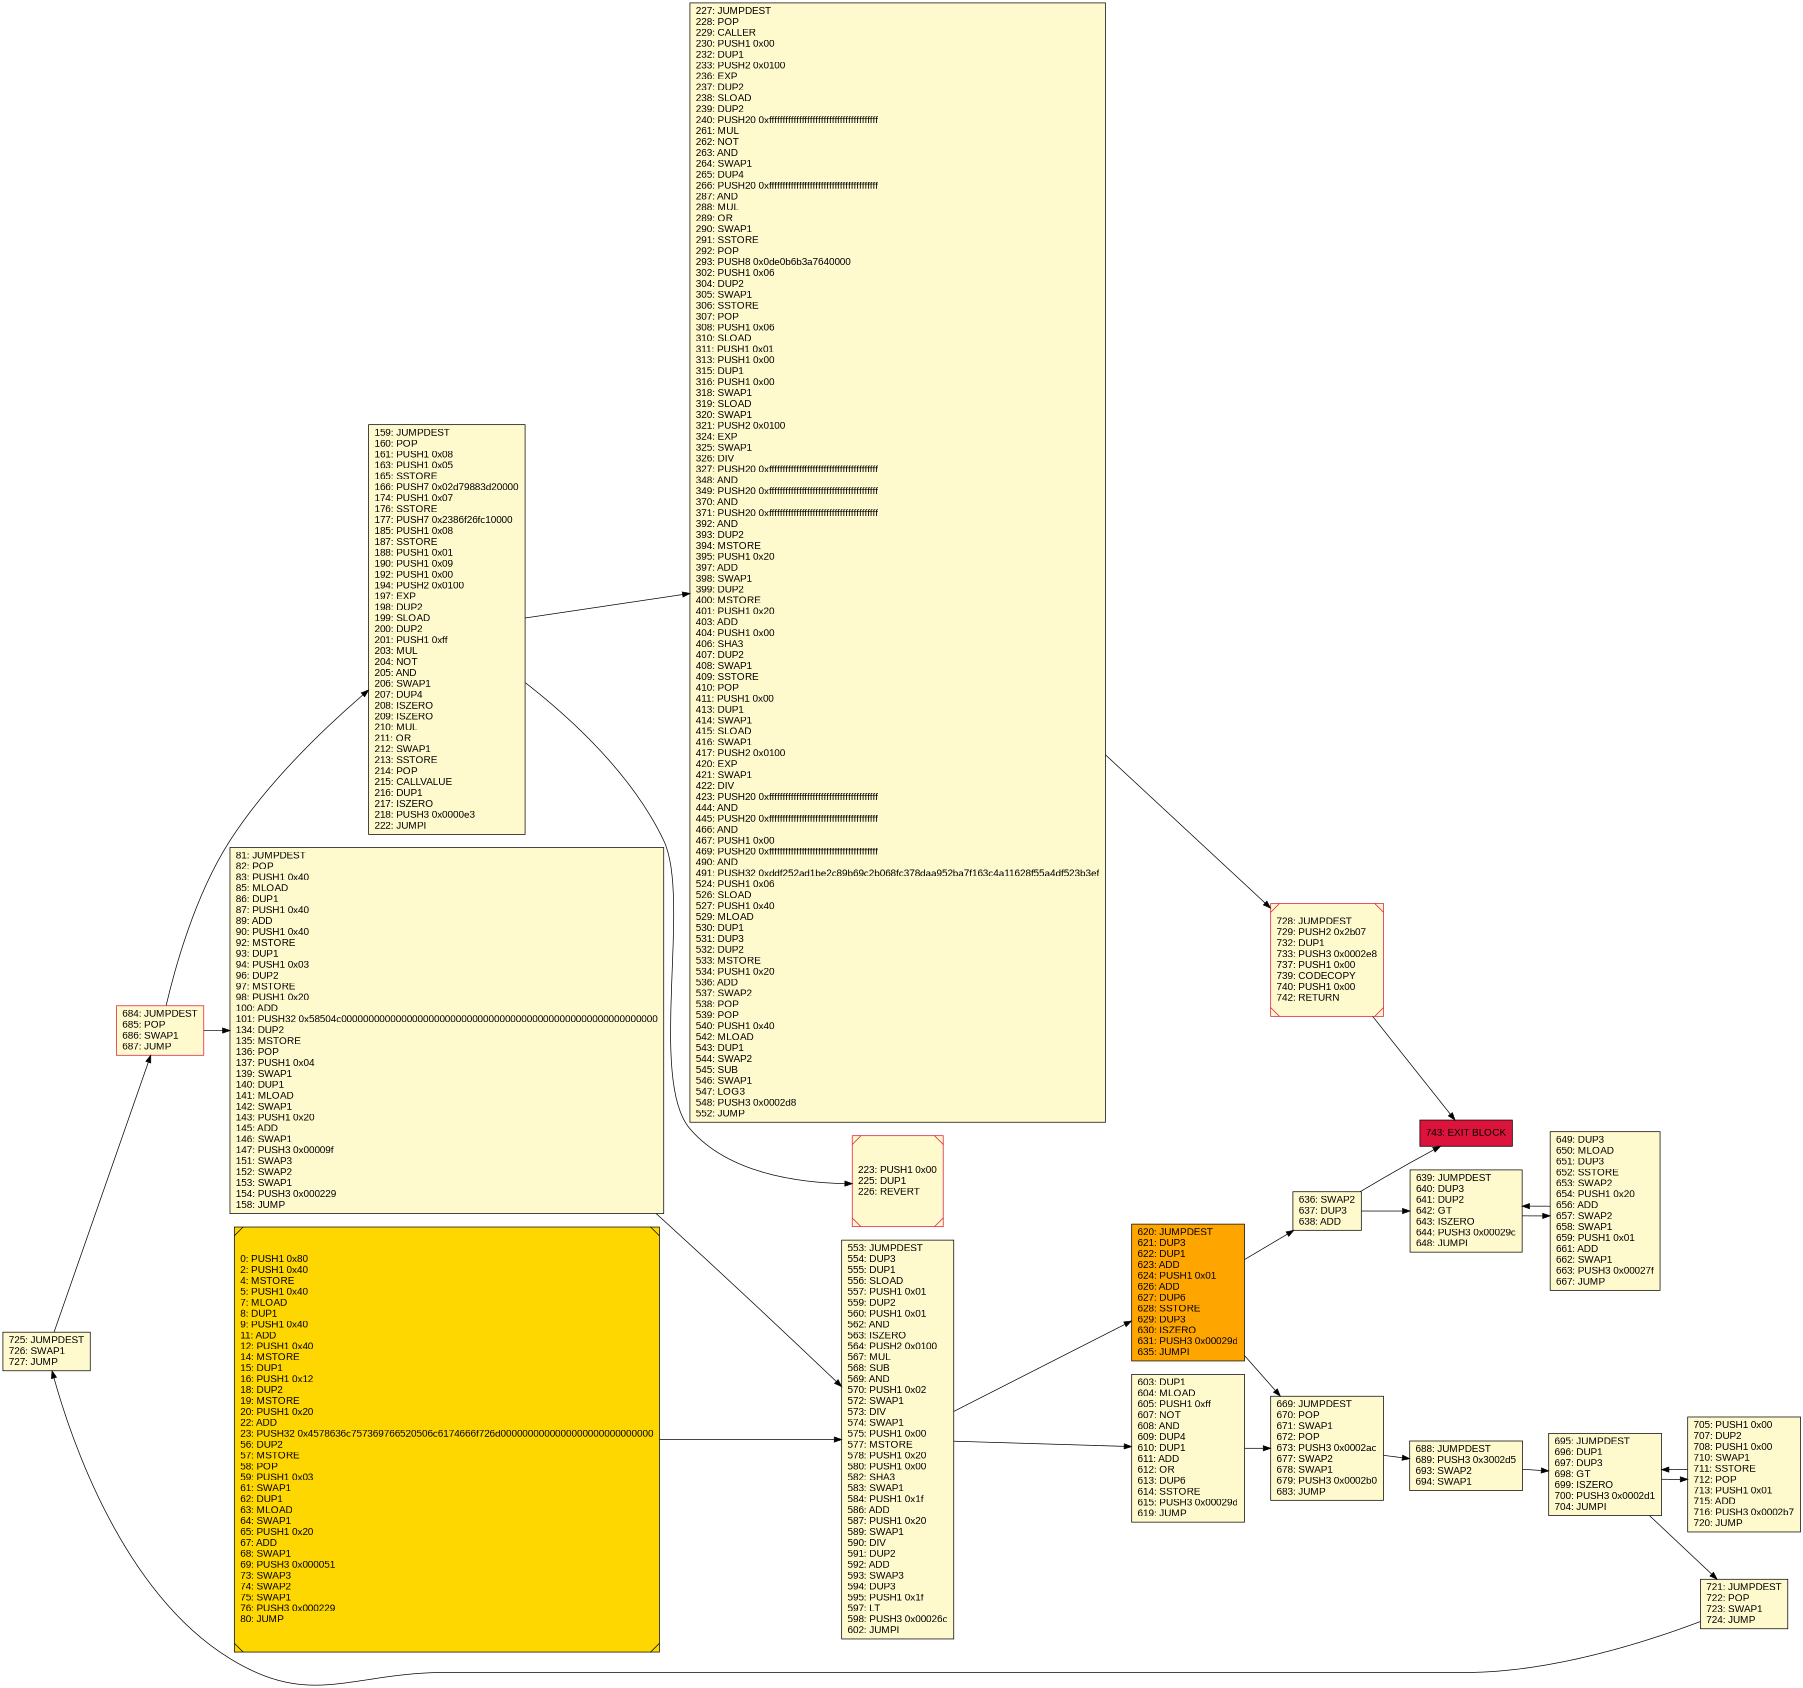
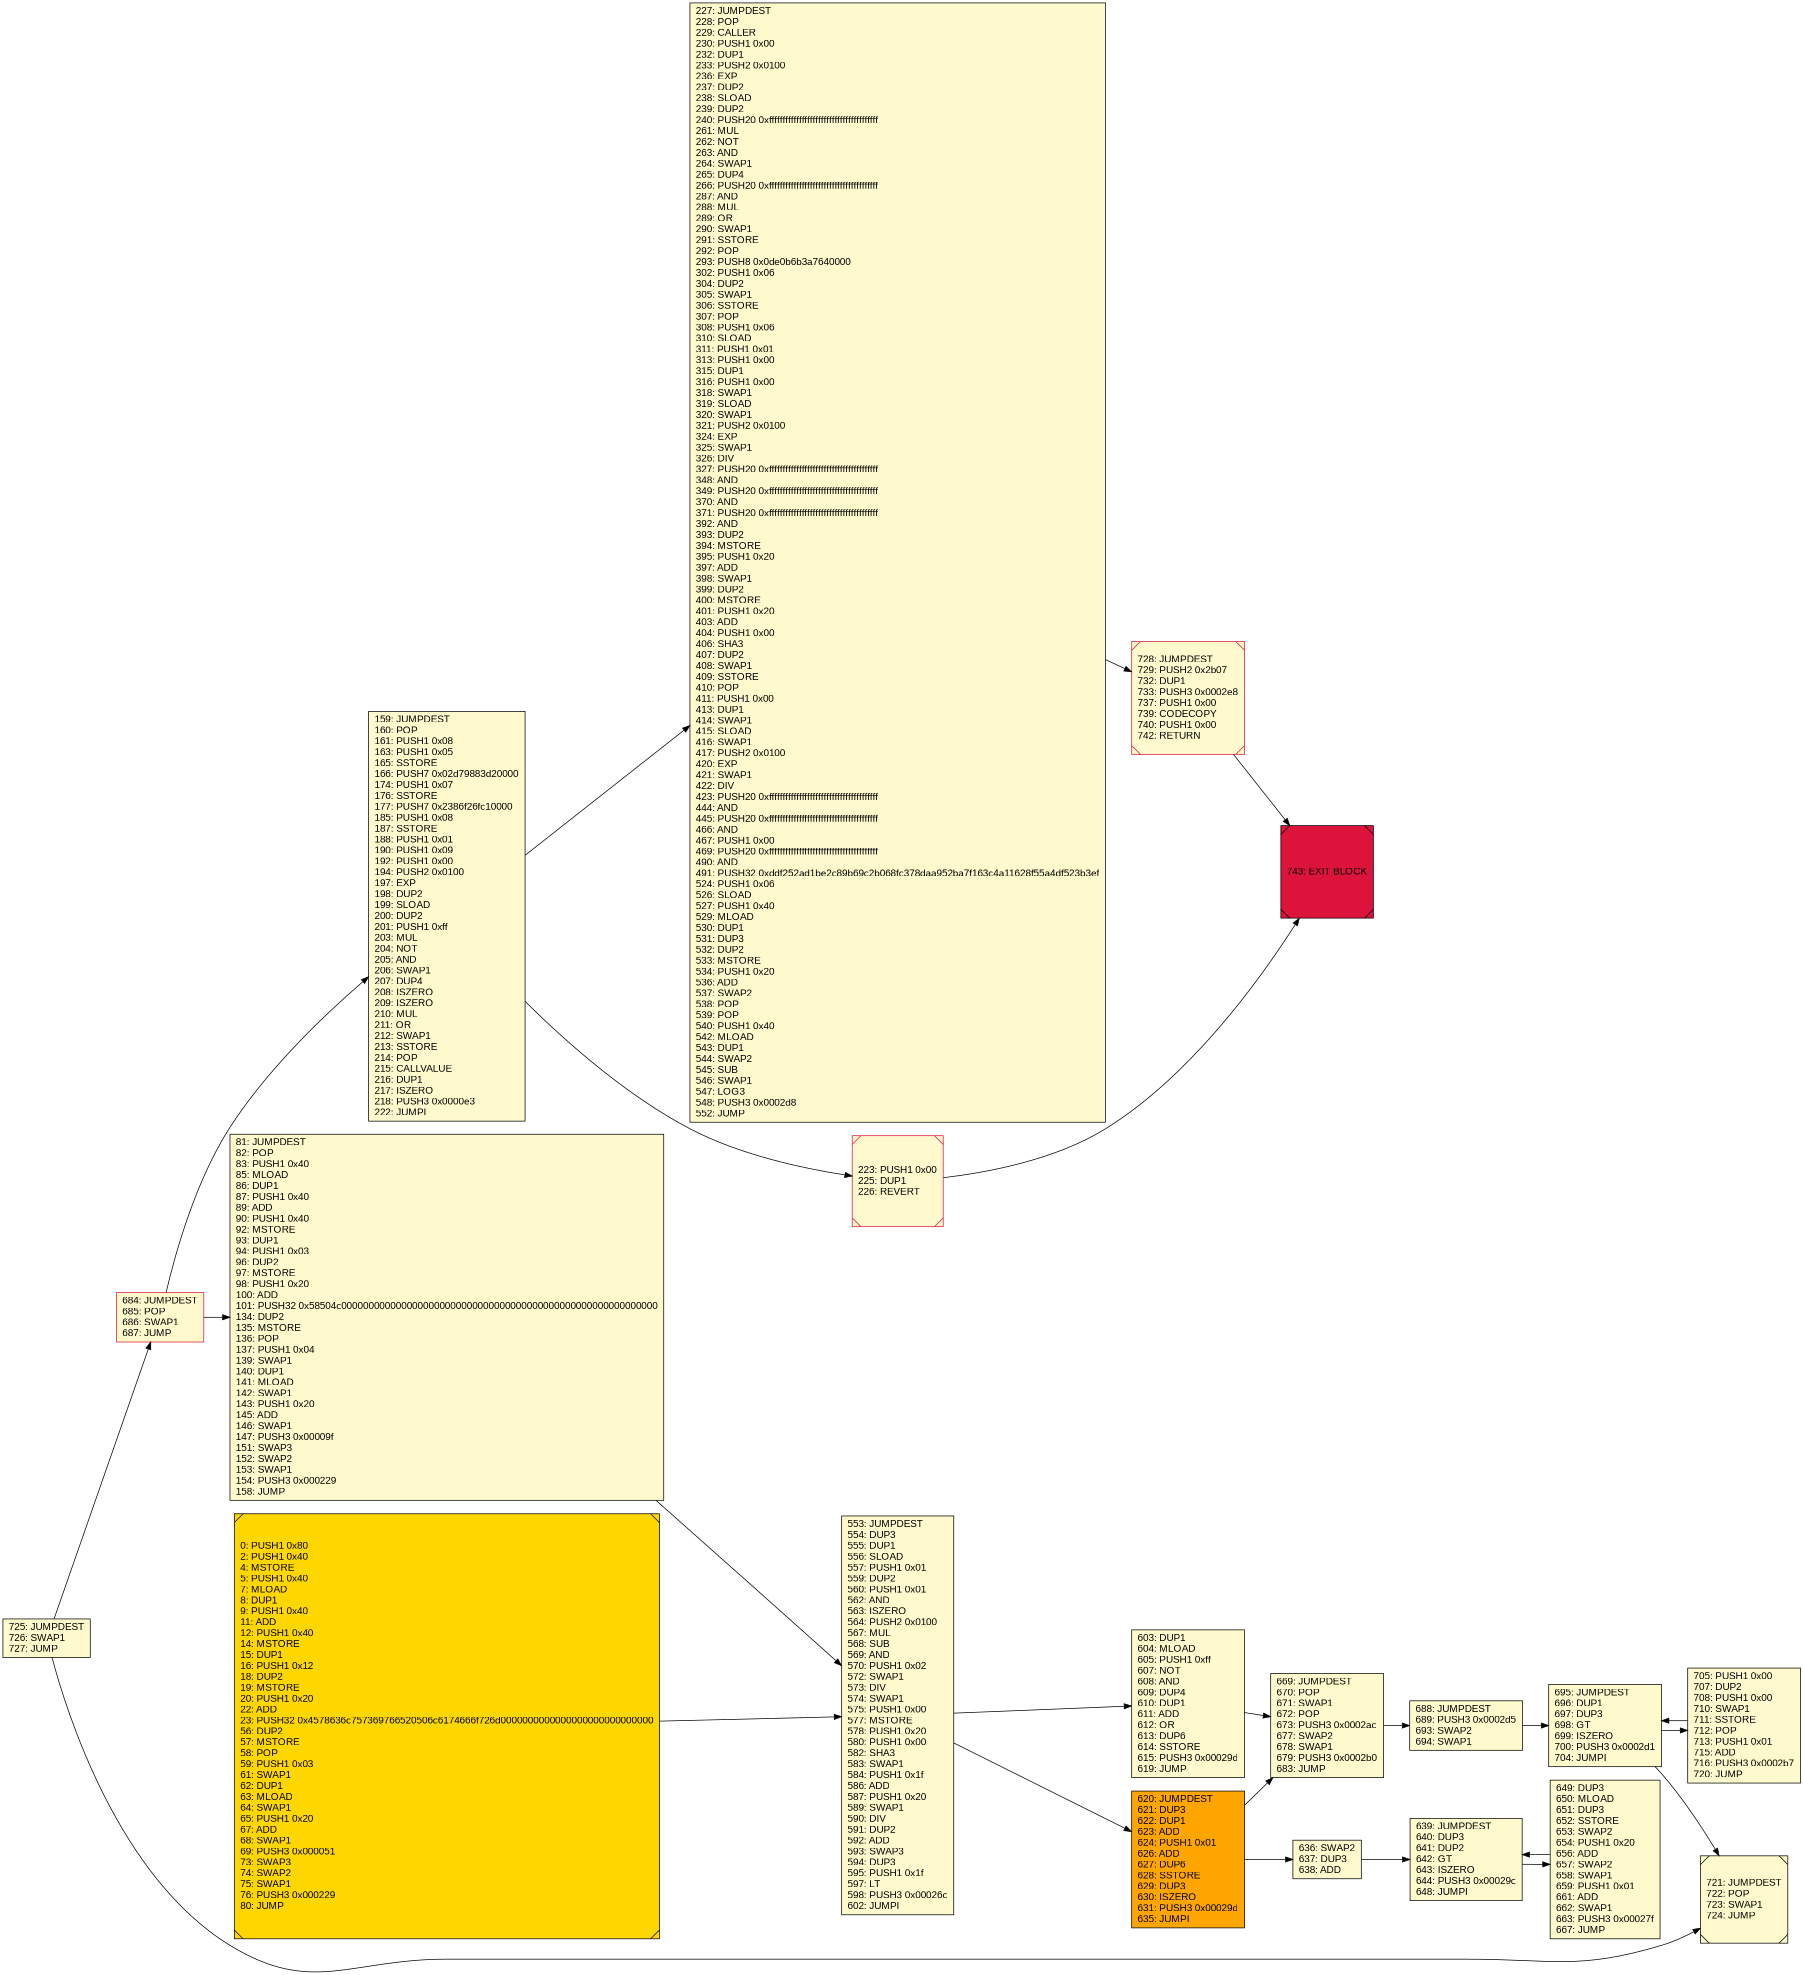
(1466, 1133) -> (1327, 872)
(1397, 1170) -> (1150, 1096)
(1466, 1466) -> (1466, 1726)
(1744, 1604) -> (1744, 1900)
(796, 1672) -> (788, 1959)
